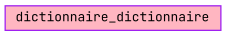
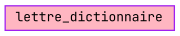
(113, 18) -> (90, 18)
